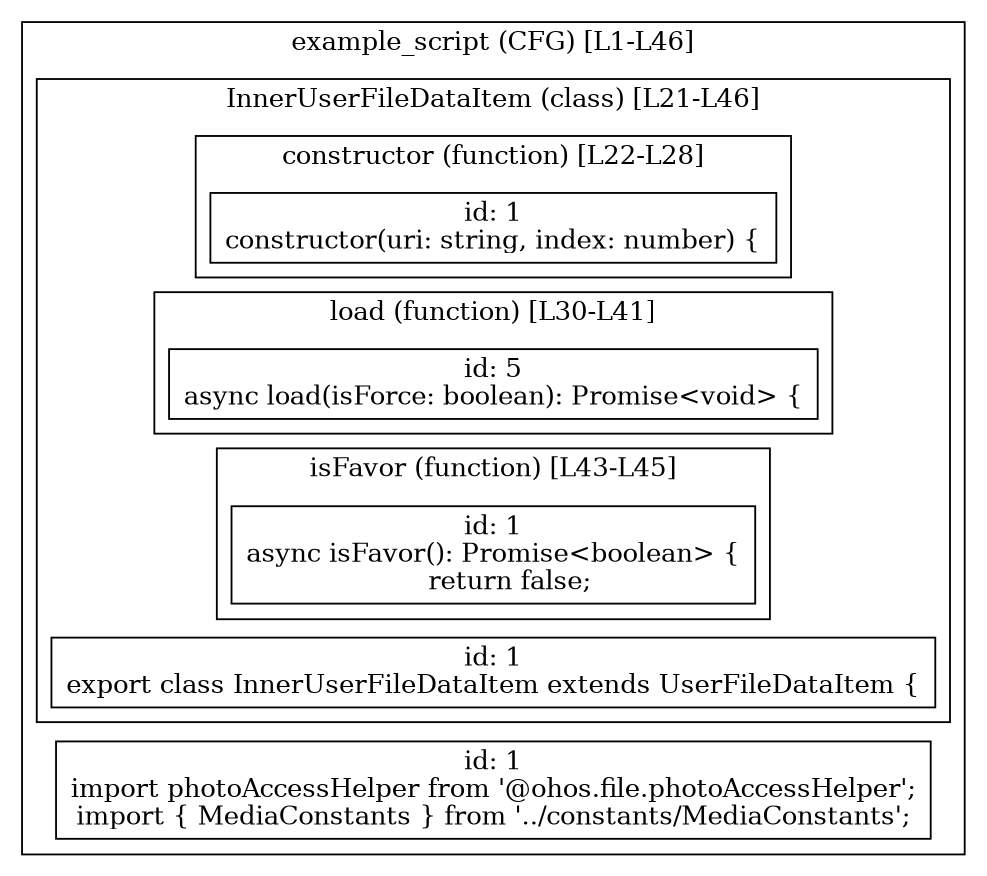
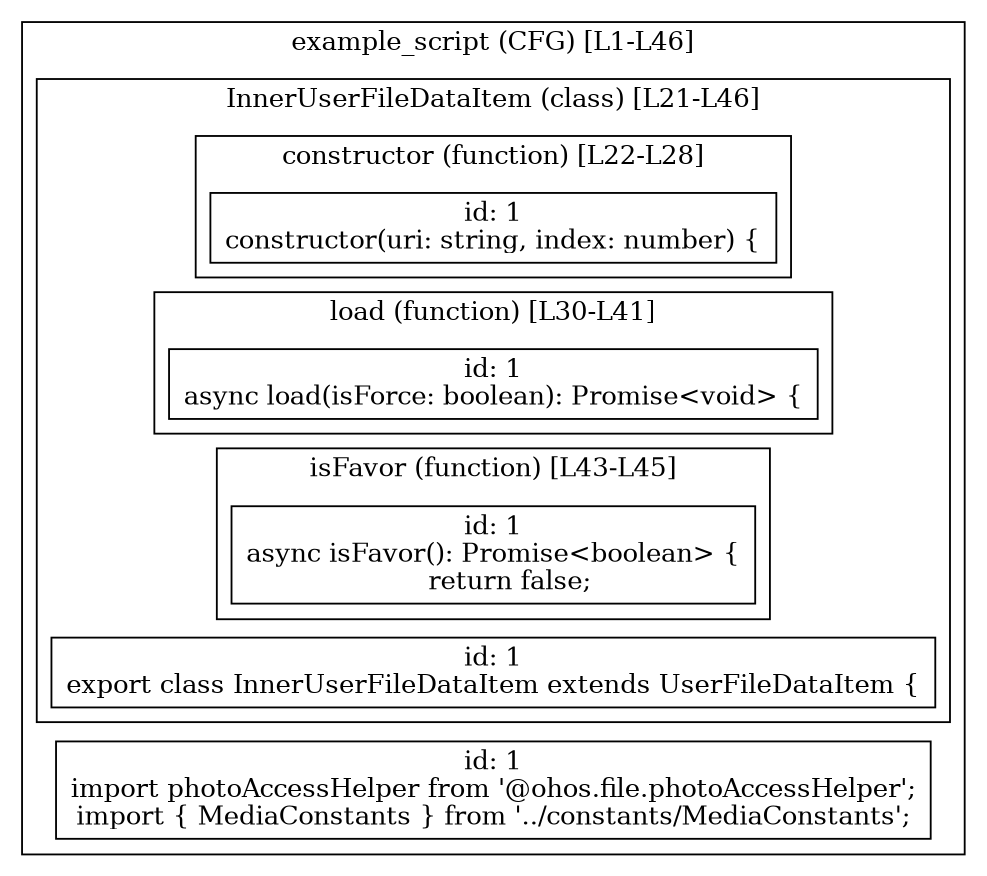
(493, 384) -> (493, 384)
